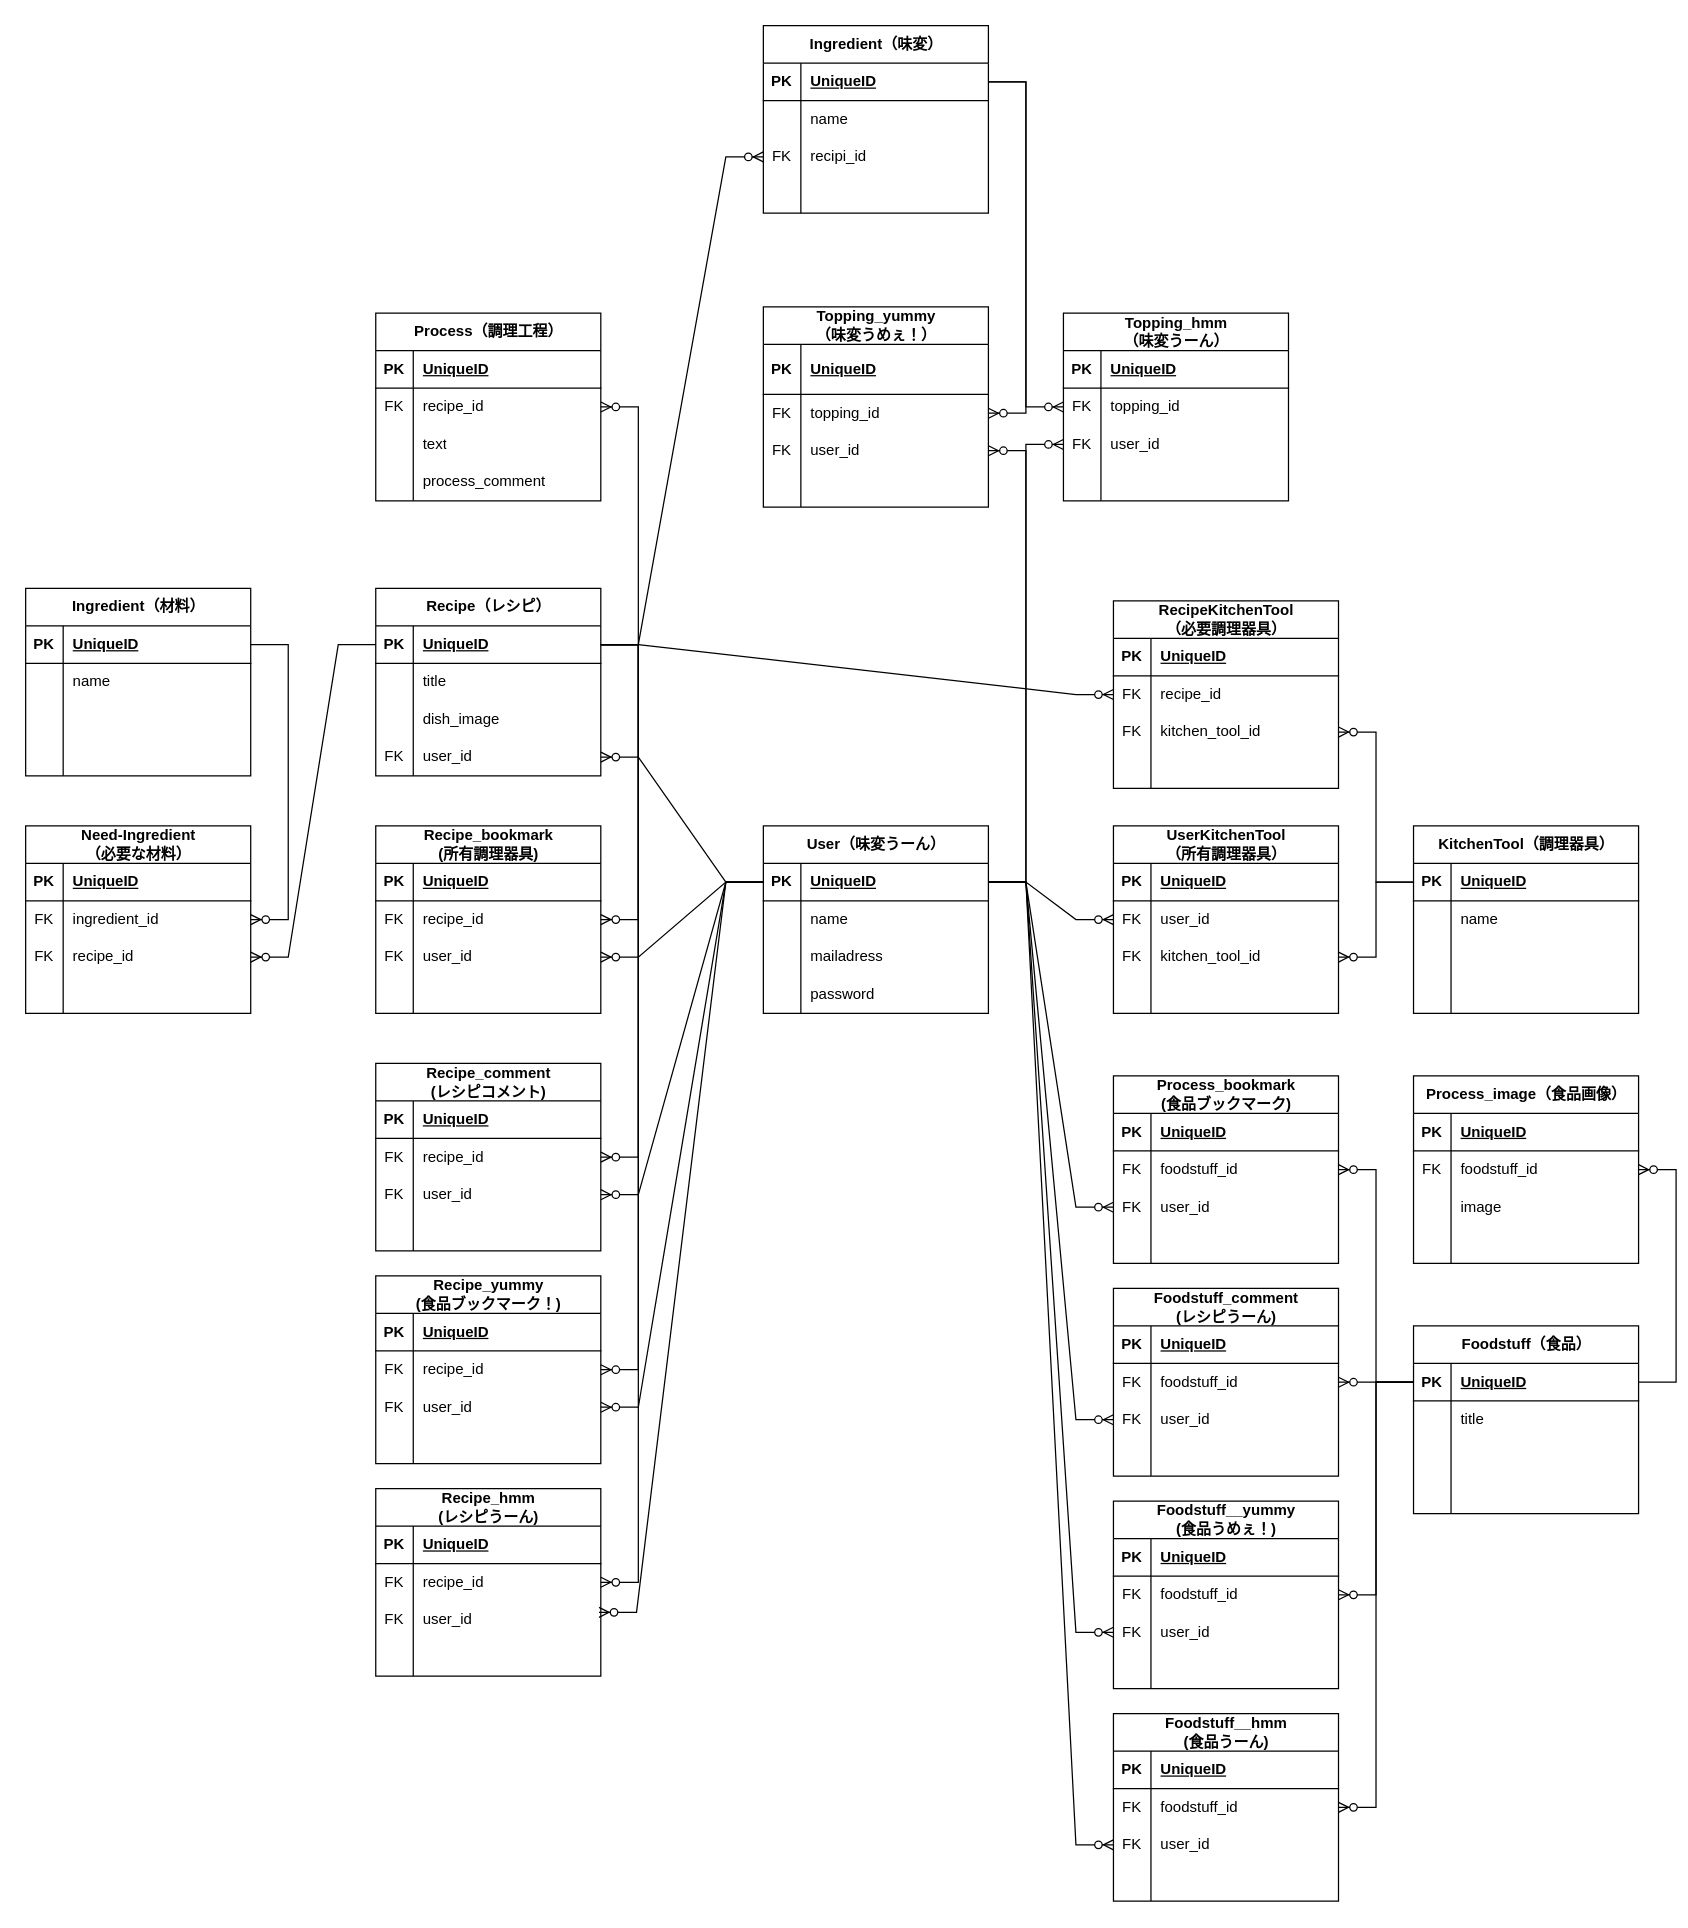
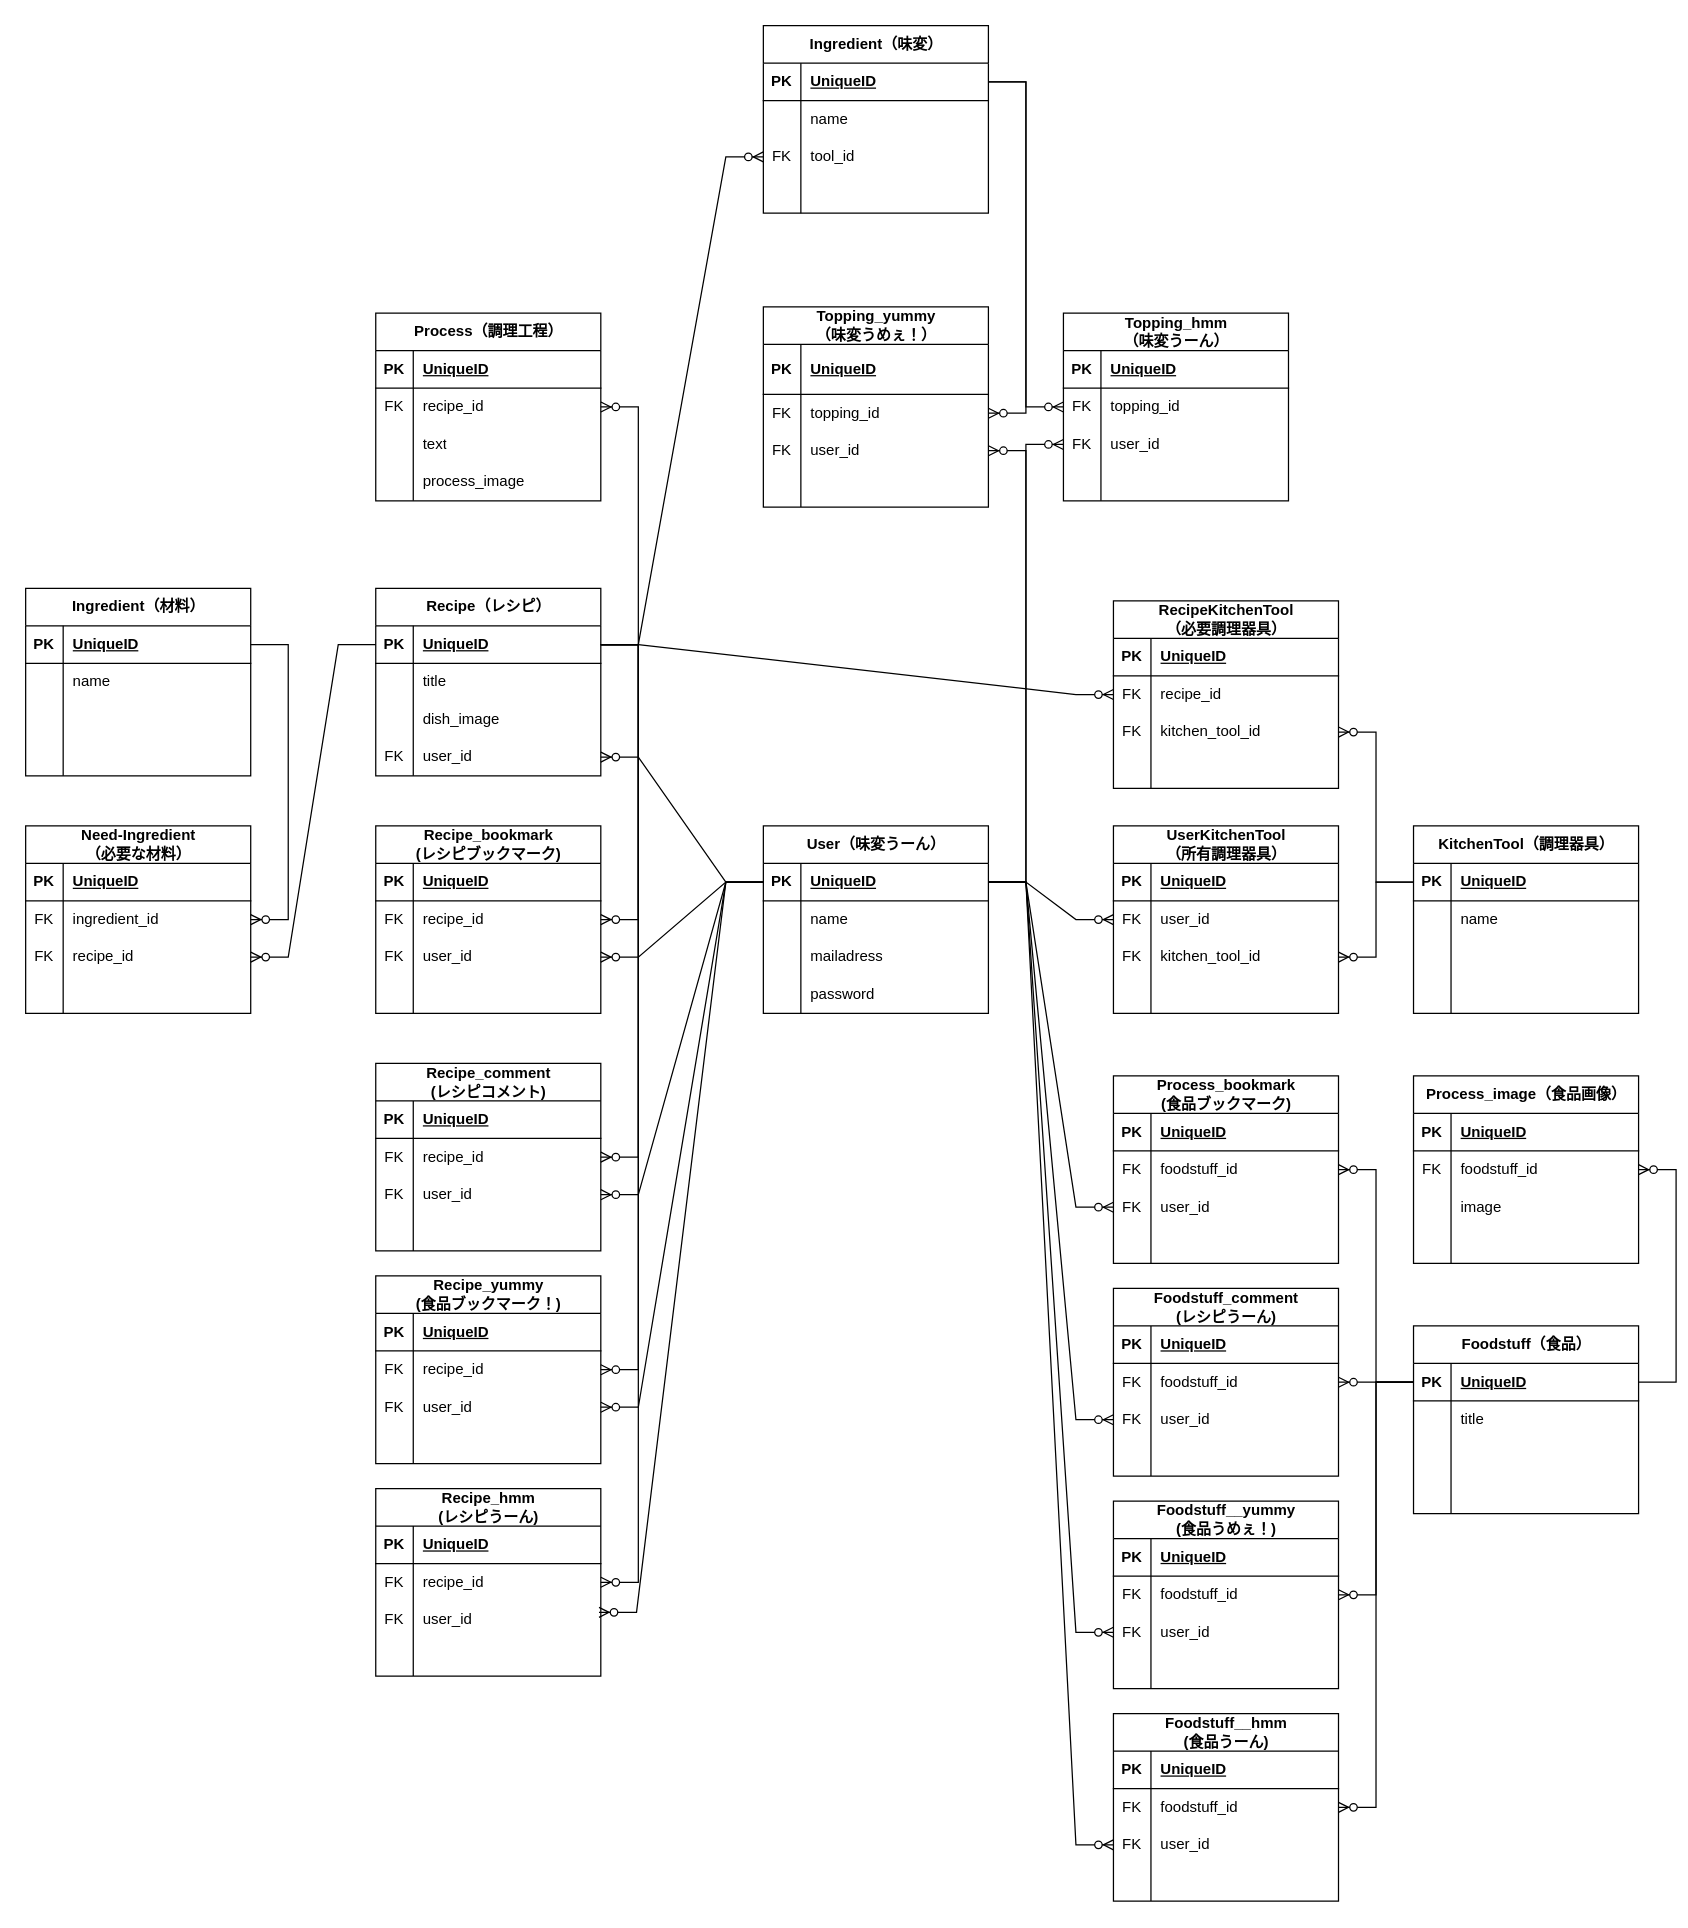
(843, 157) -> (836, 157)
(486, 482) -> (476, 482)
(489, 844) -> (489, 844)
